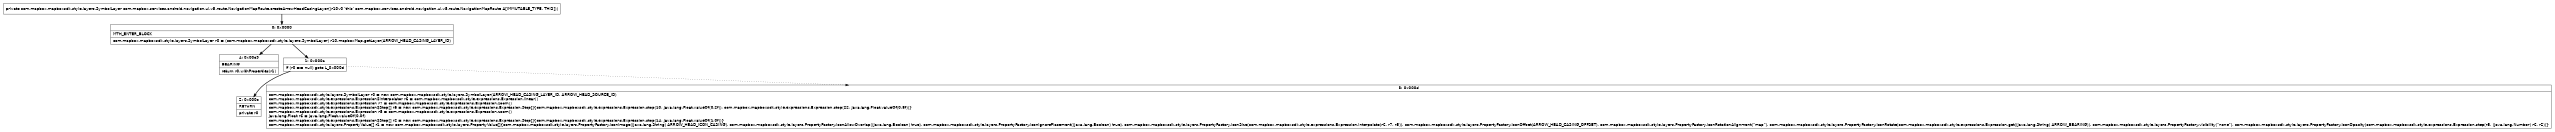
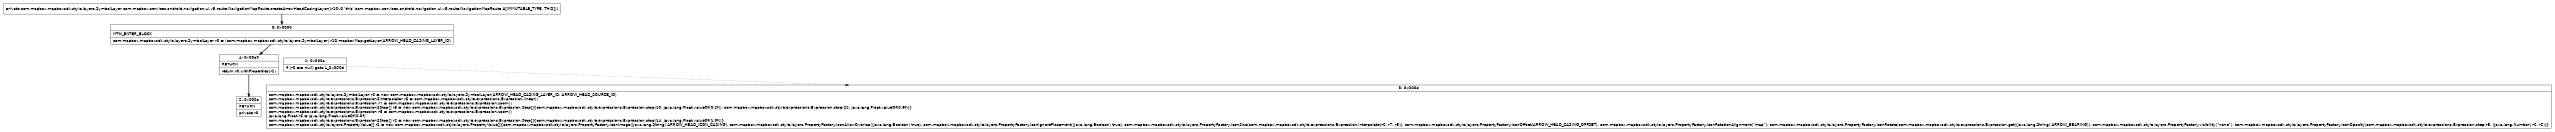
(299, 50) -> none
(231, 64) -> (230, 64)
(271, 80) -> (249, 84)
